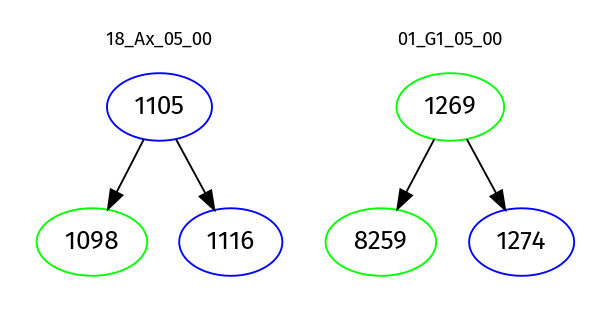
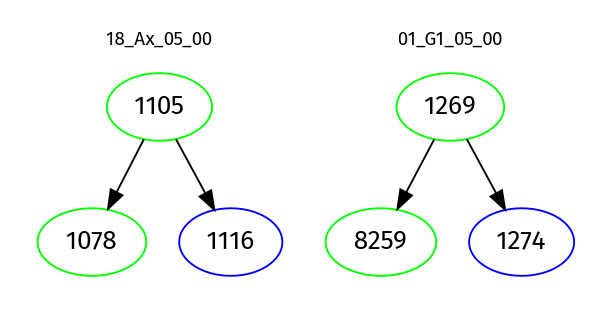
(159, 107) -> (159, 107)
(92, 242) -> (92, 242)
